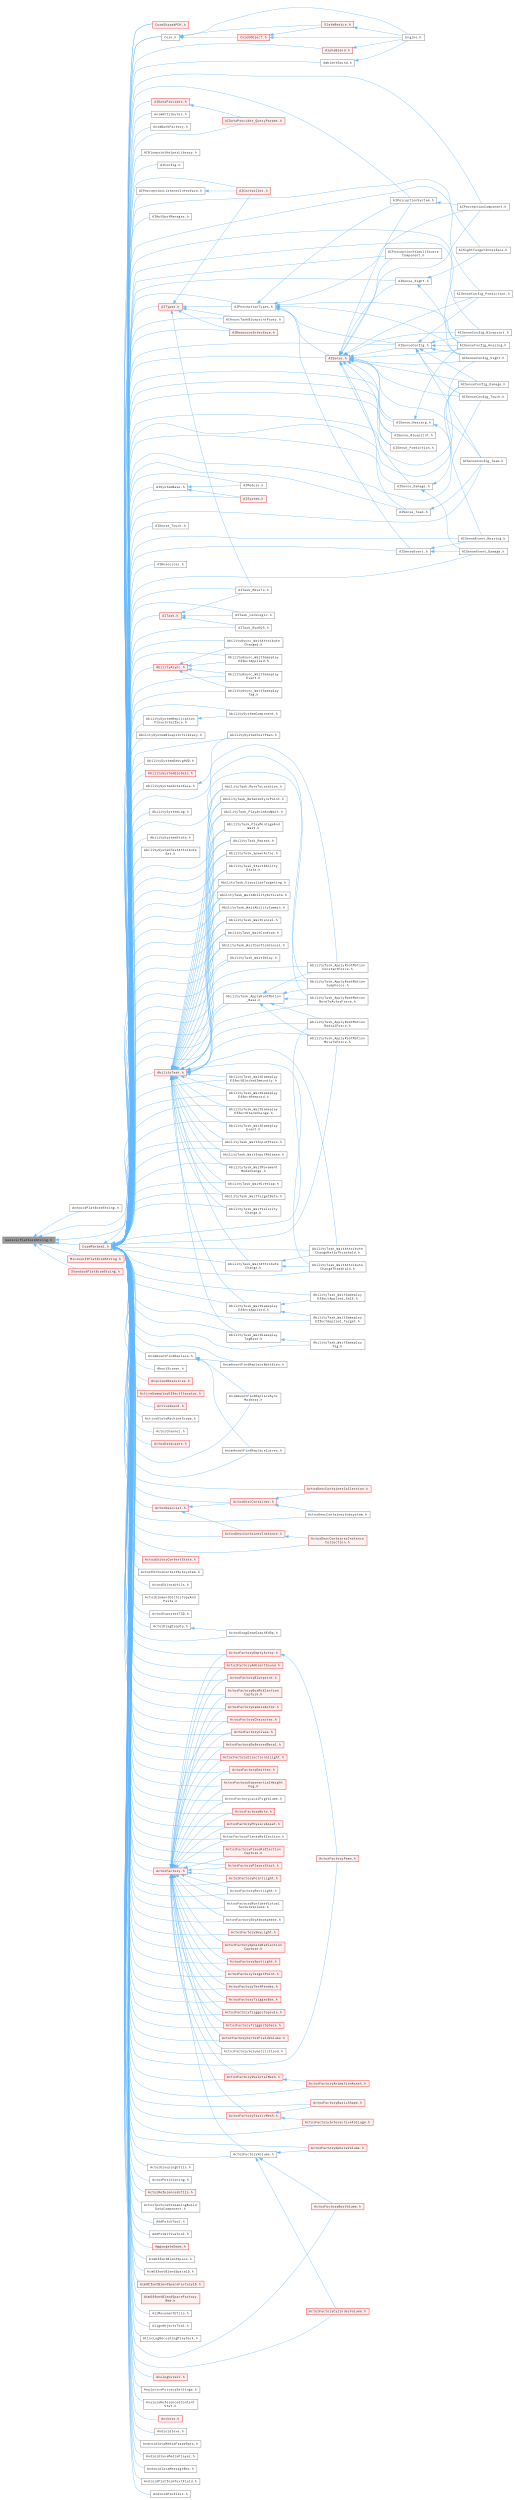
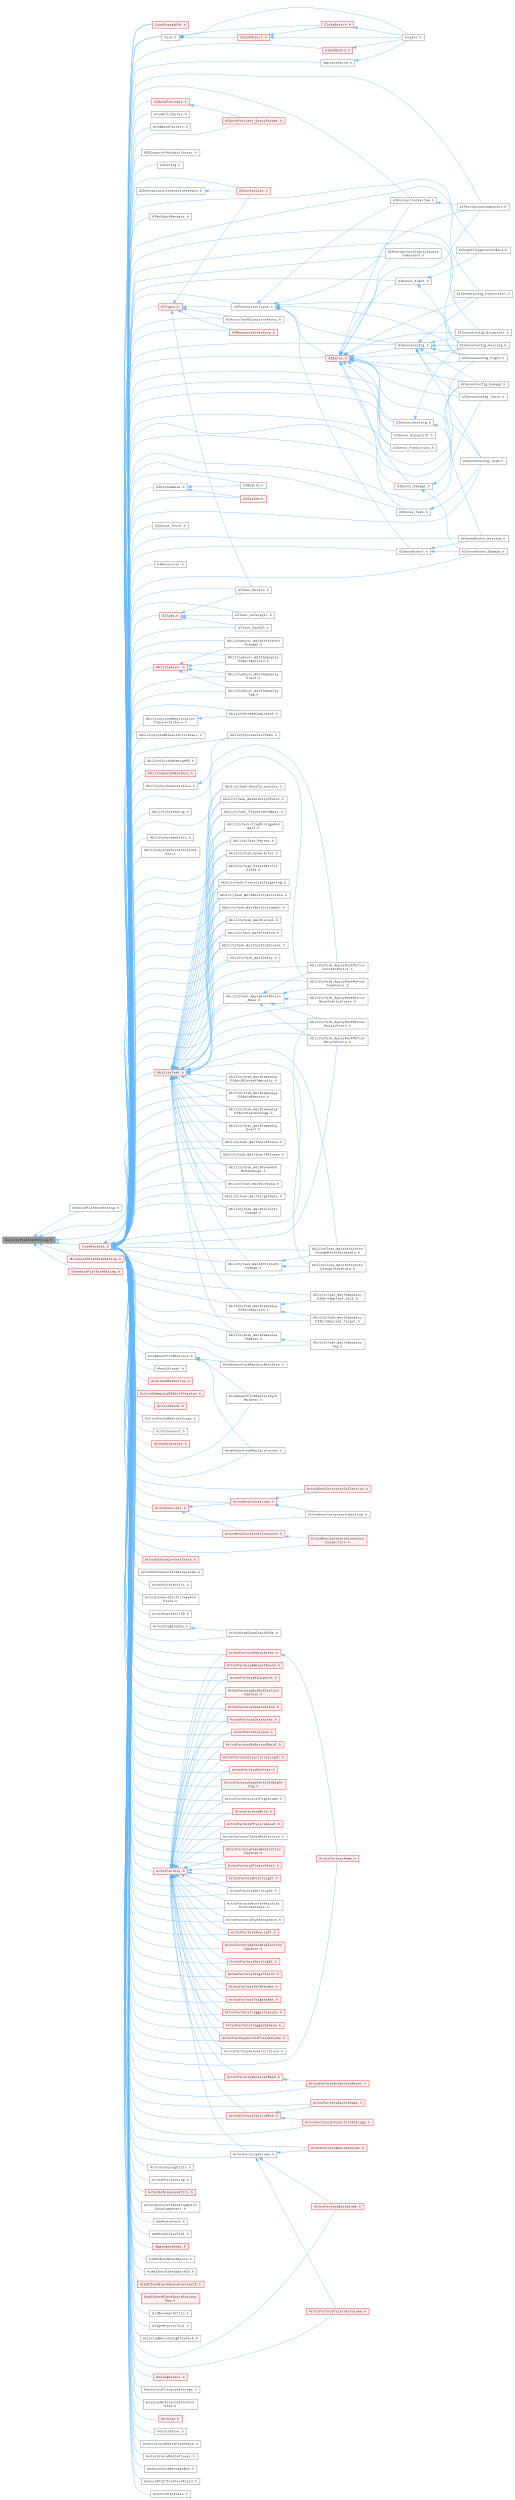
(173, 868) -> none
none -> (194, 1906)
